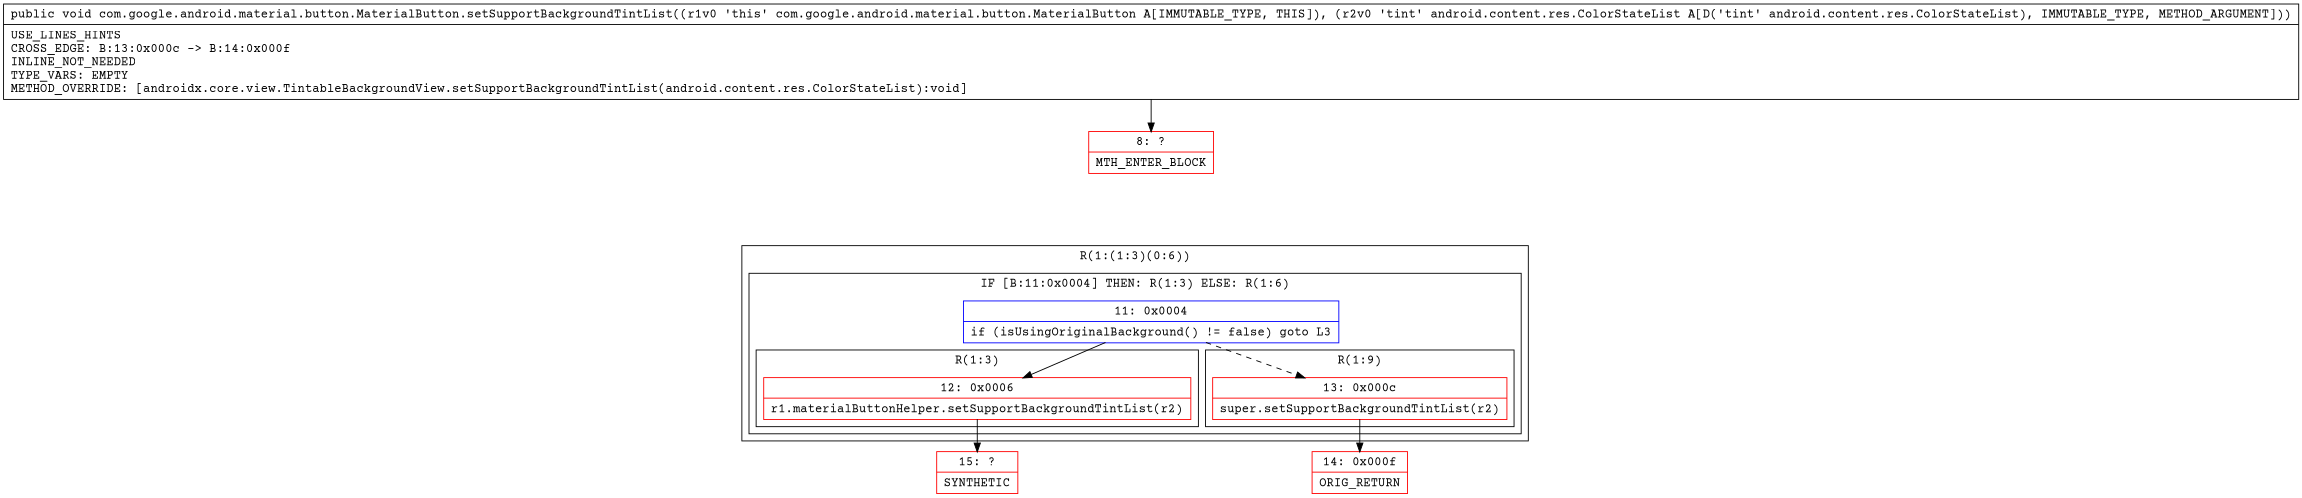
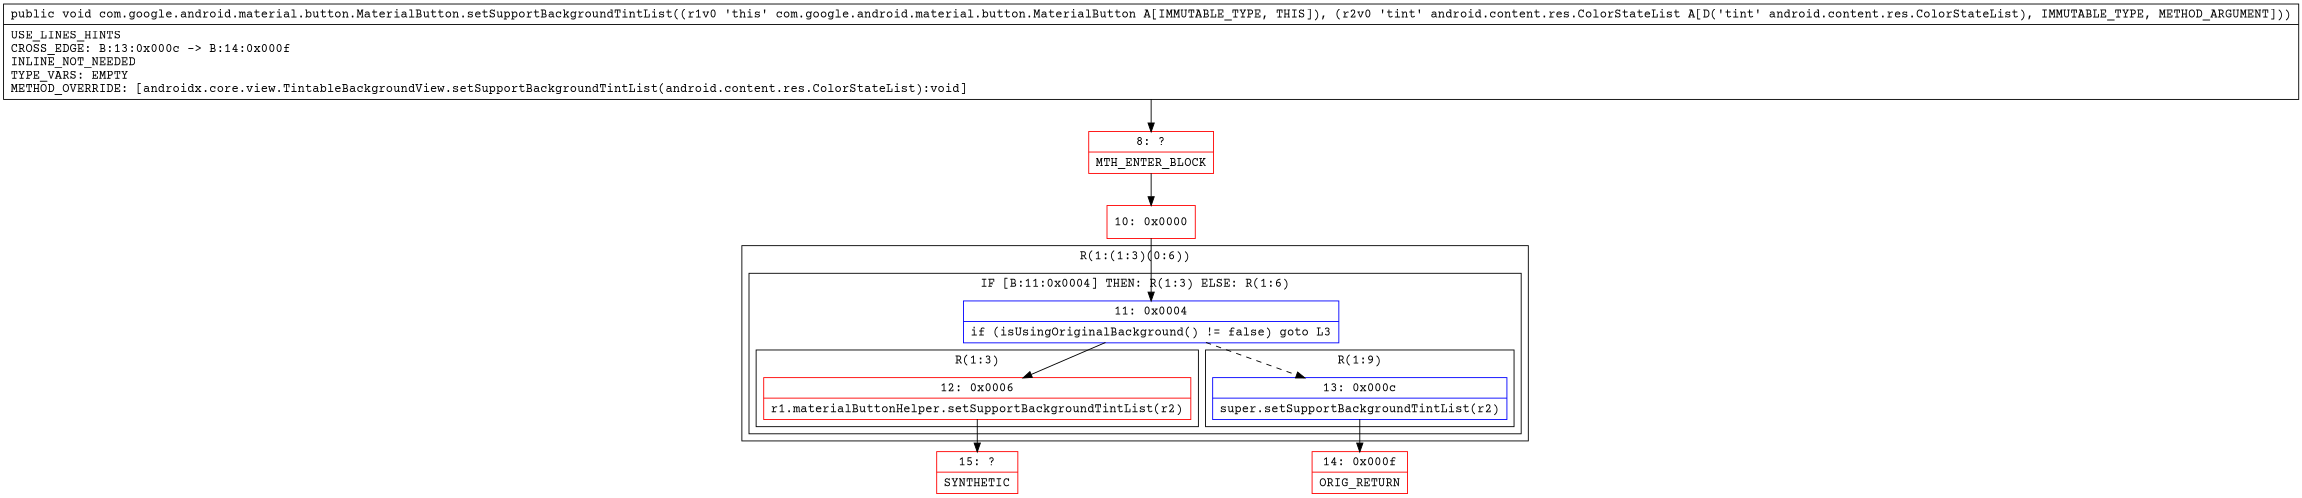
none -> (1151, 222)
(1360, 399) -> (1360, 399)
